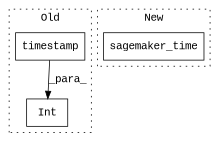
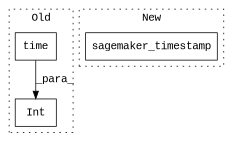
(50, 46) -> (36, 46)
(154, 46) -> (151, 46)
